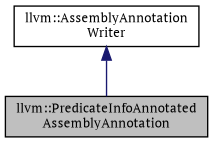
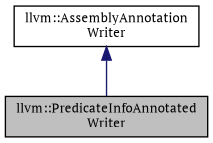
(107, 117) -> (107, 117)
